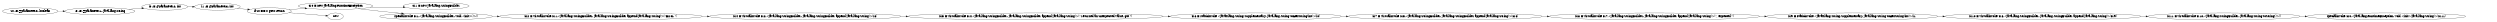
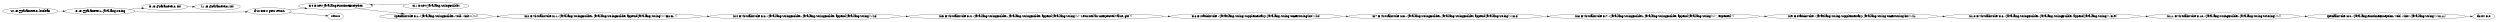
(387, 7) -> (389, 5)
(243, 9) -> (190, 12)
(336, 16) -> (336, 16)
none -> (2484, 16)
